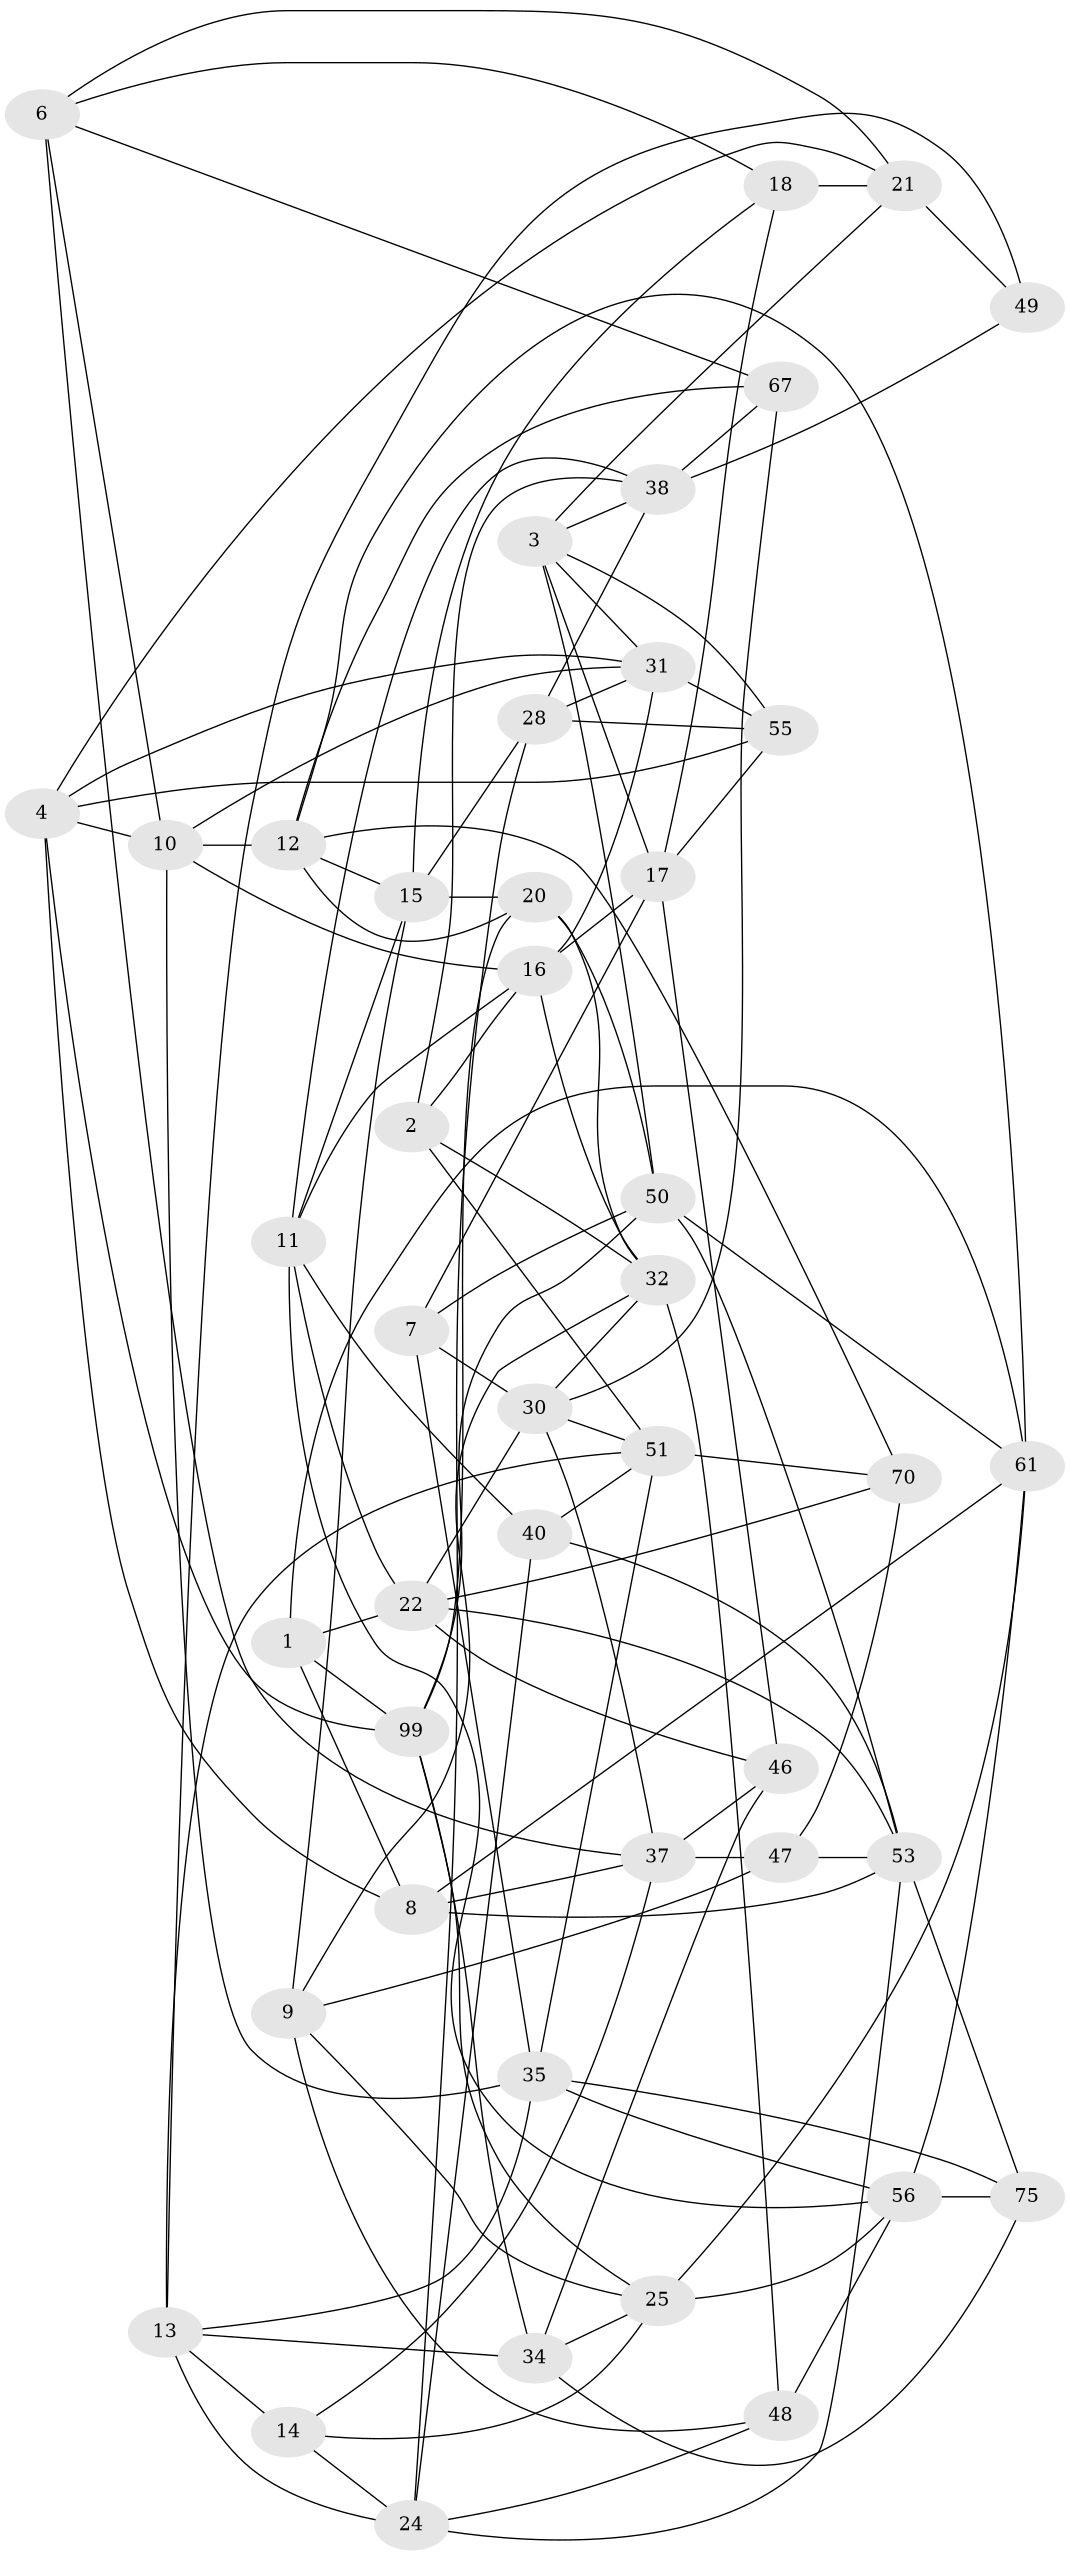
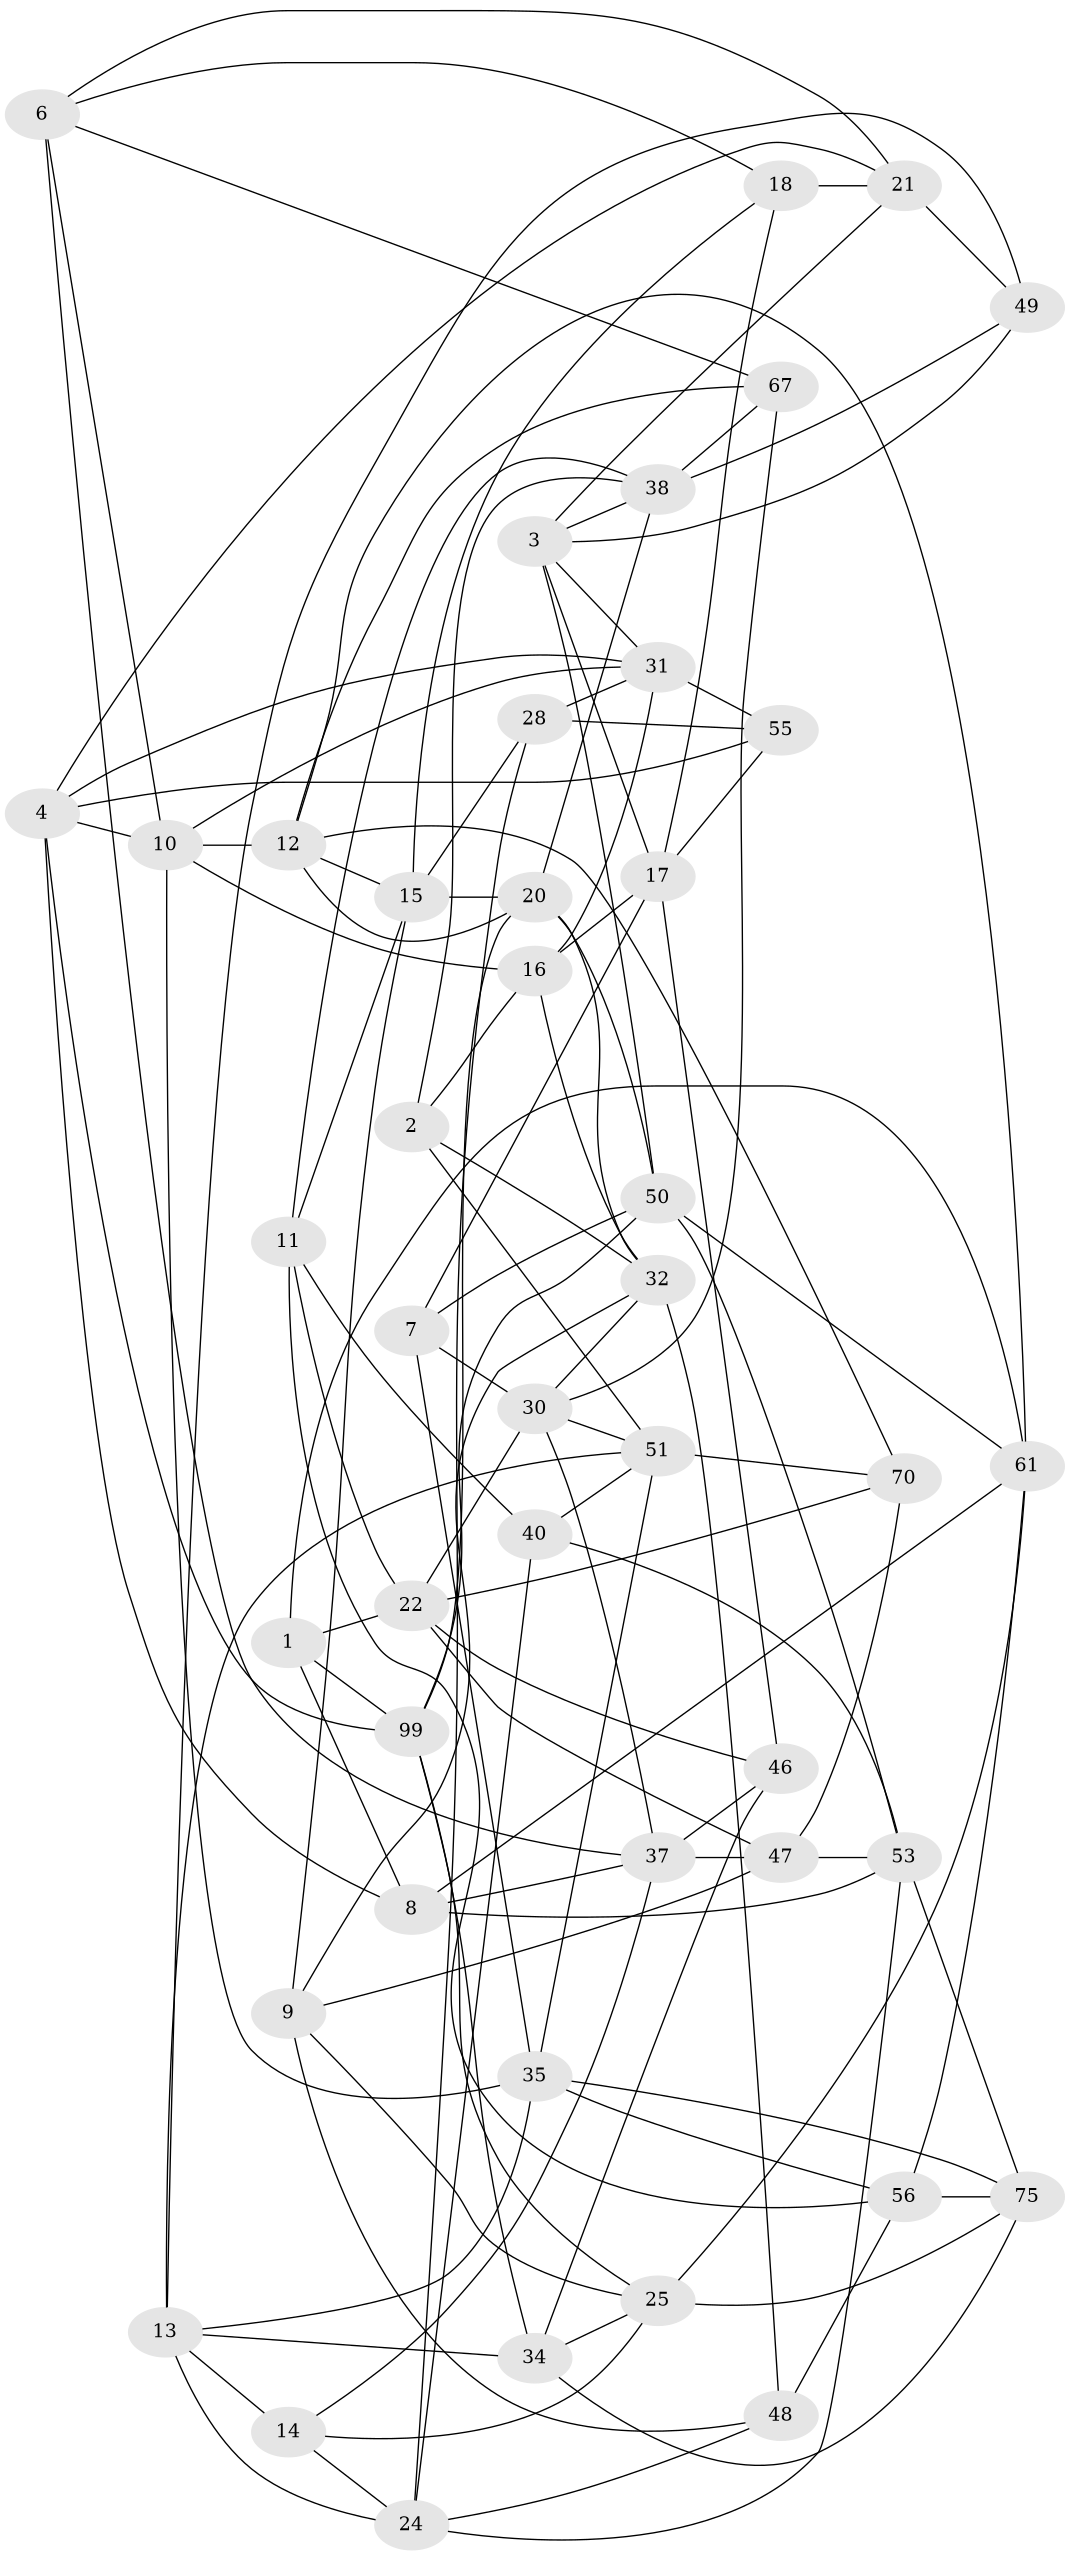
(592, 614) -> (610, 648)
(677, 617) -> (816, 485)
(388, 1078) -> none
(701, 1669) -> (576, 1755)
(798, 2276) -> (840, 2291)
